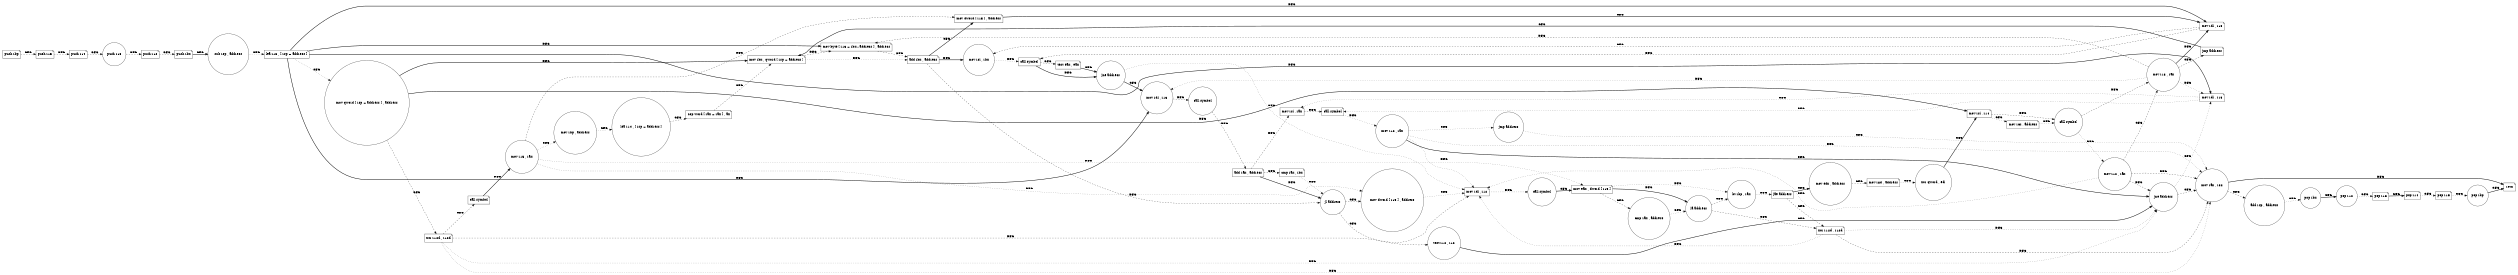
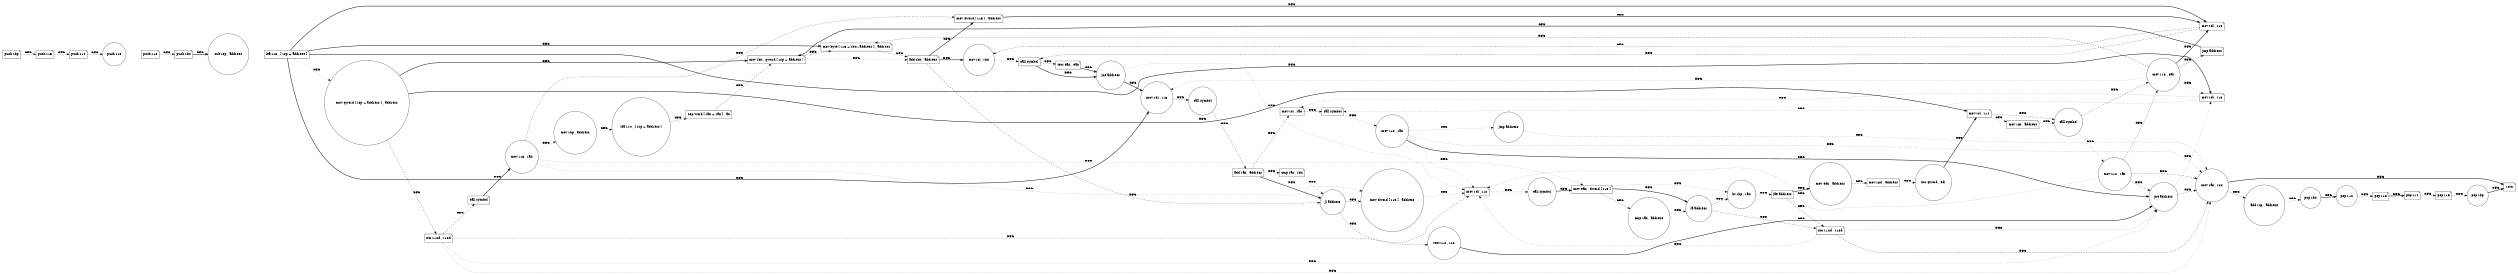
(133, 54) -> none
(255, 54) -> none
(2163, 75) -> (2163, 75)
(546, 143) -> (546, 143)
(1271, 173) -> (1271, 173)
